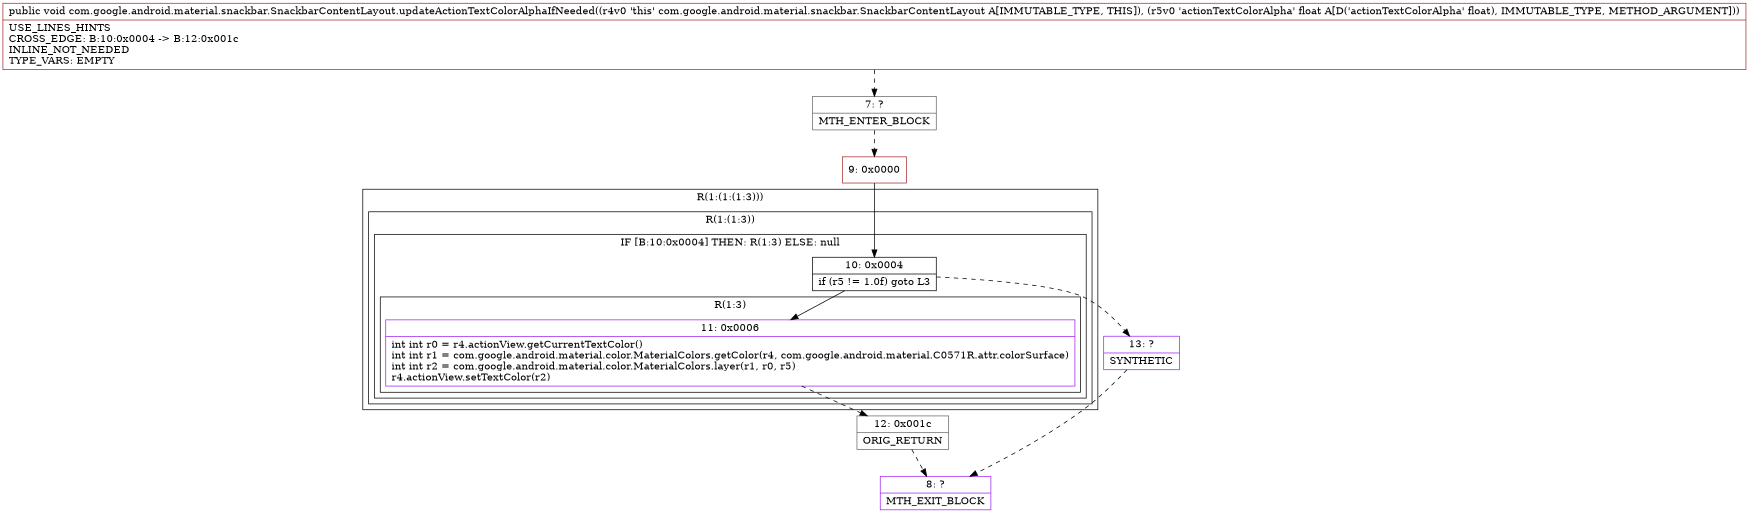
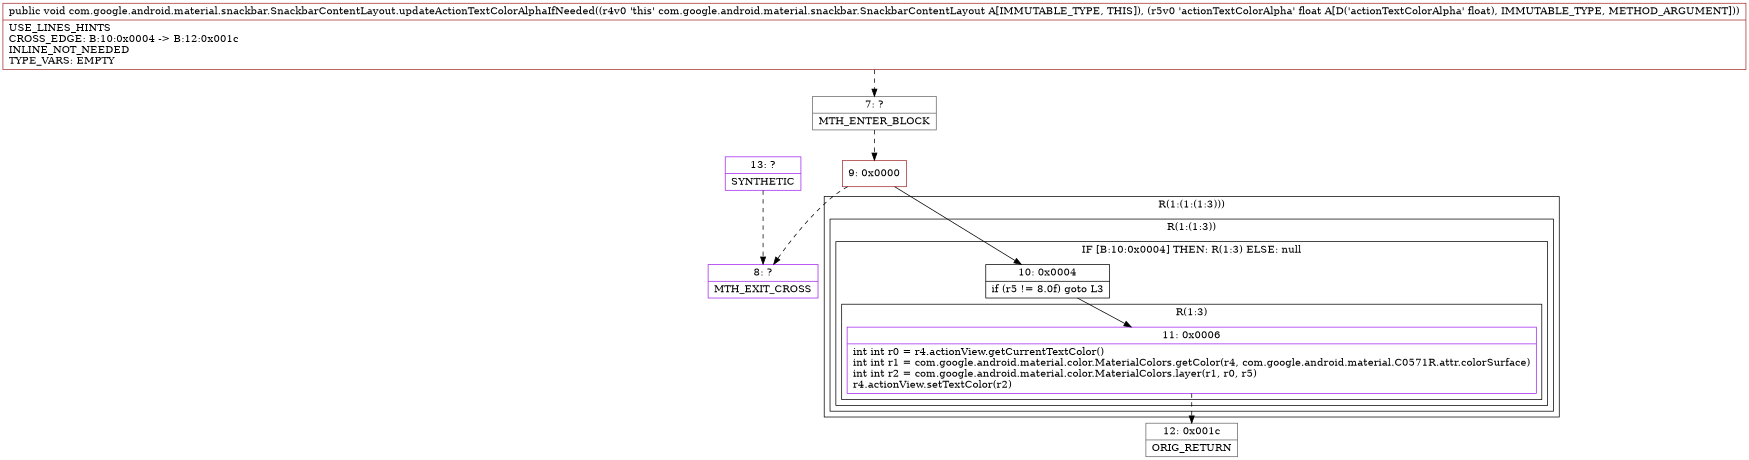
(874, 282) -> (1048, 289)
(1037, 286) -> none
(917, 460) -> (809, 219)
(936, 501) -> (763, 289)
